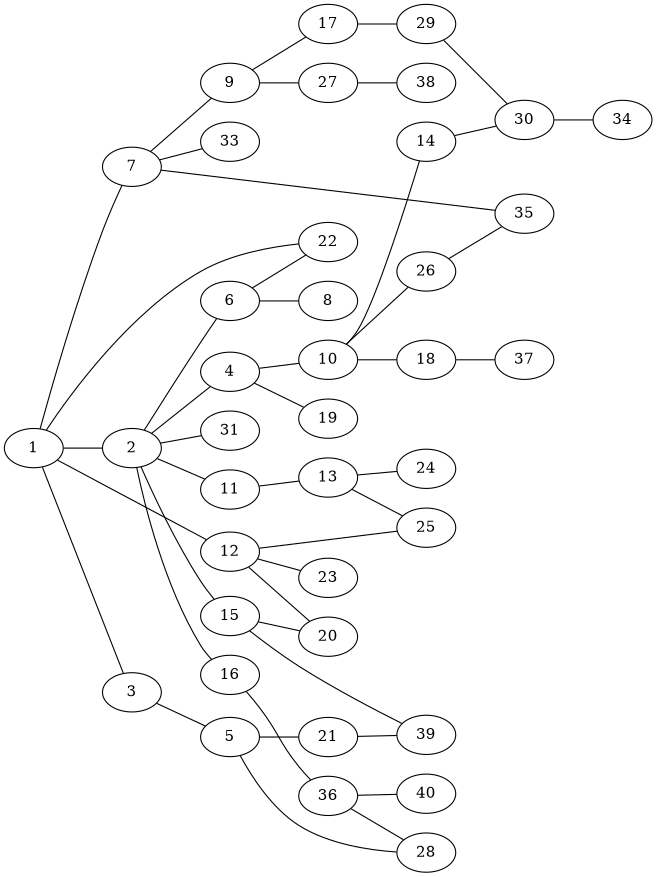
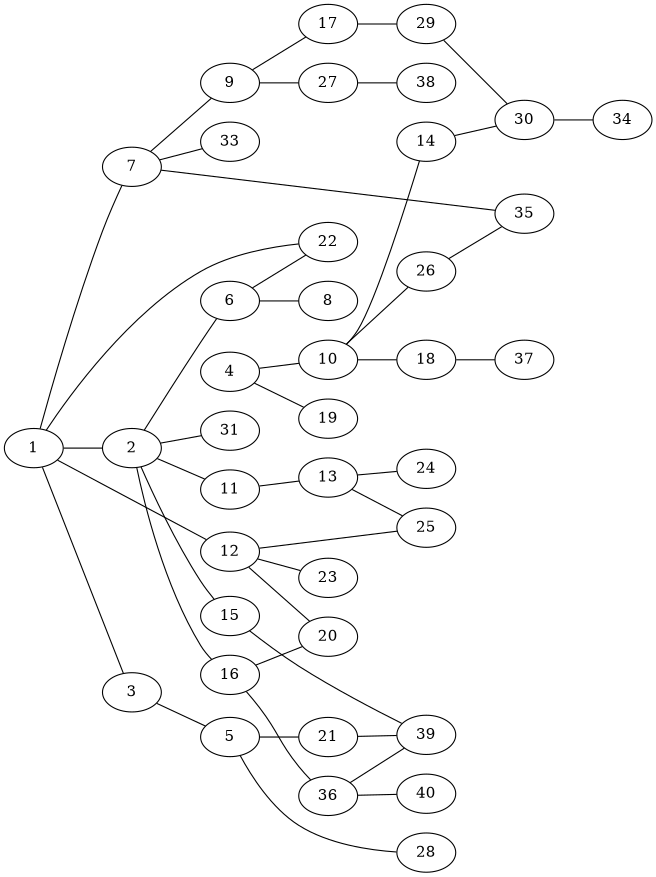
(181, 410) -> none
(279, 626) -> (274, 658)
(377, 824) -> (377, 765)
